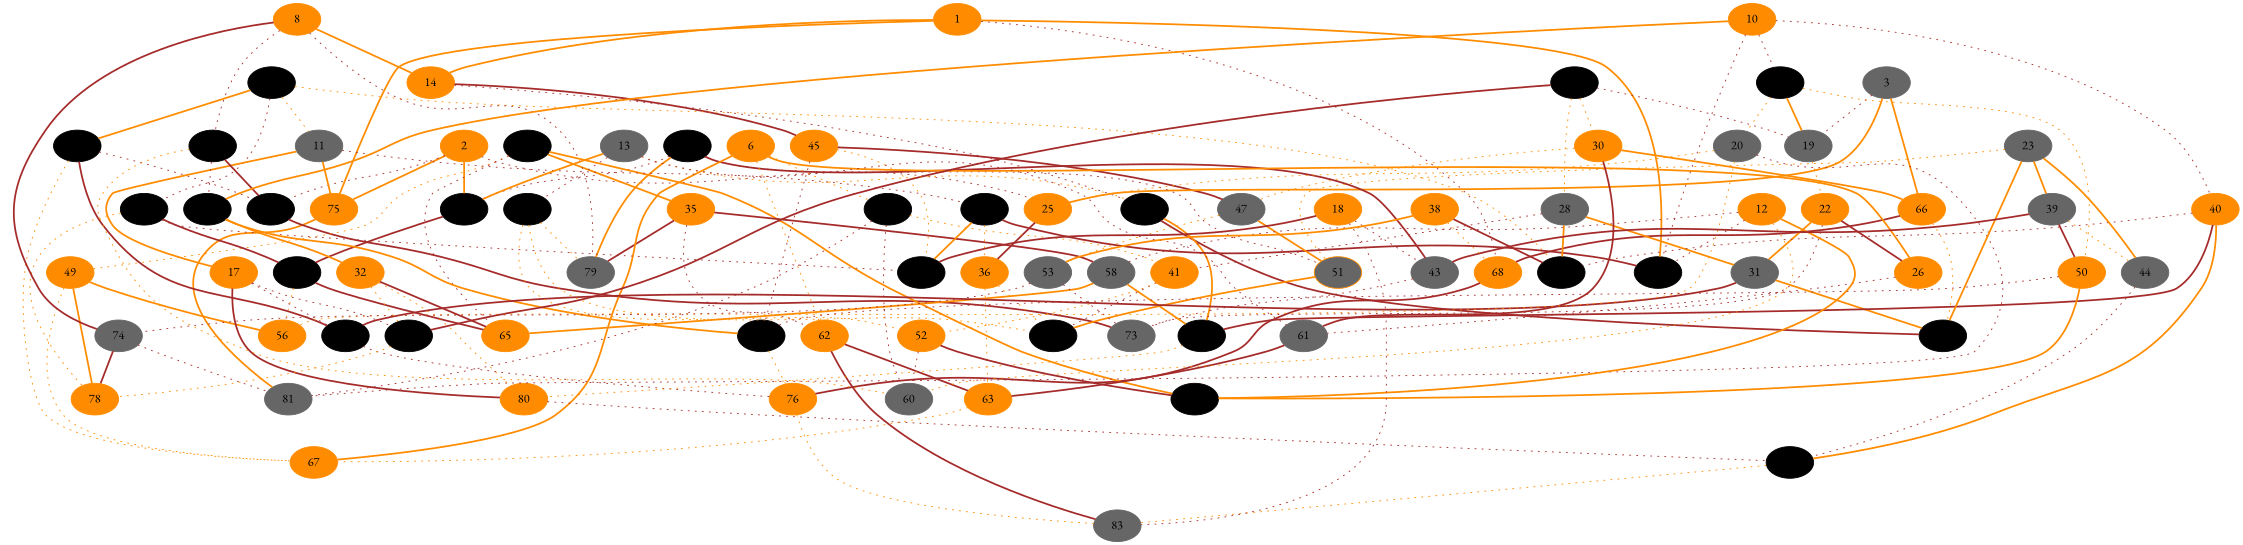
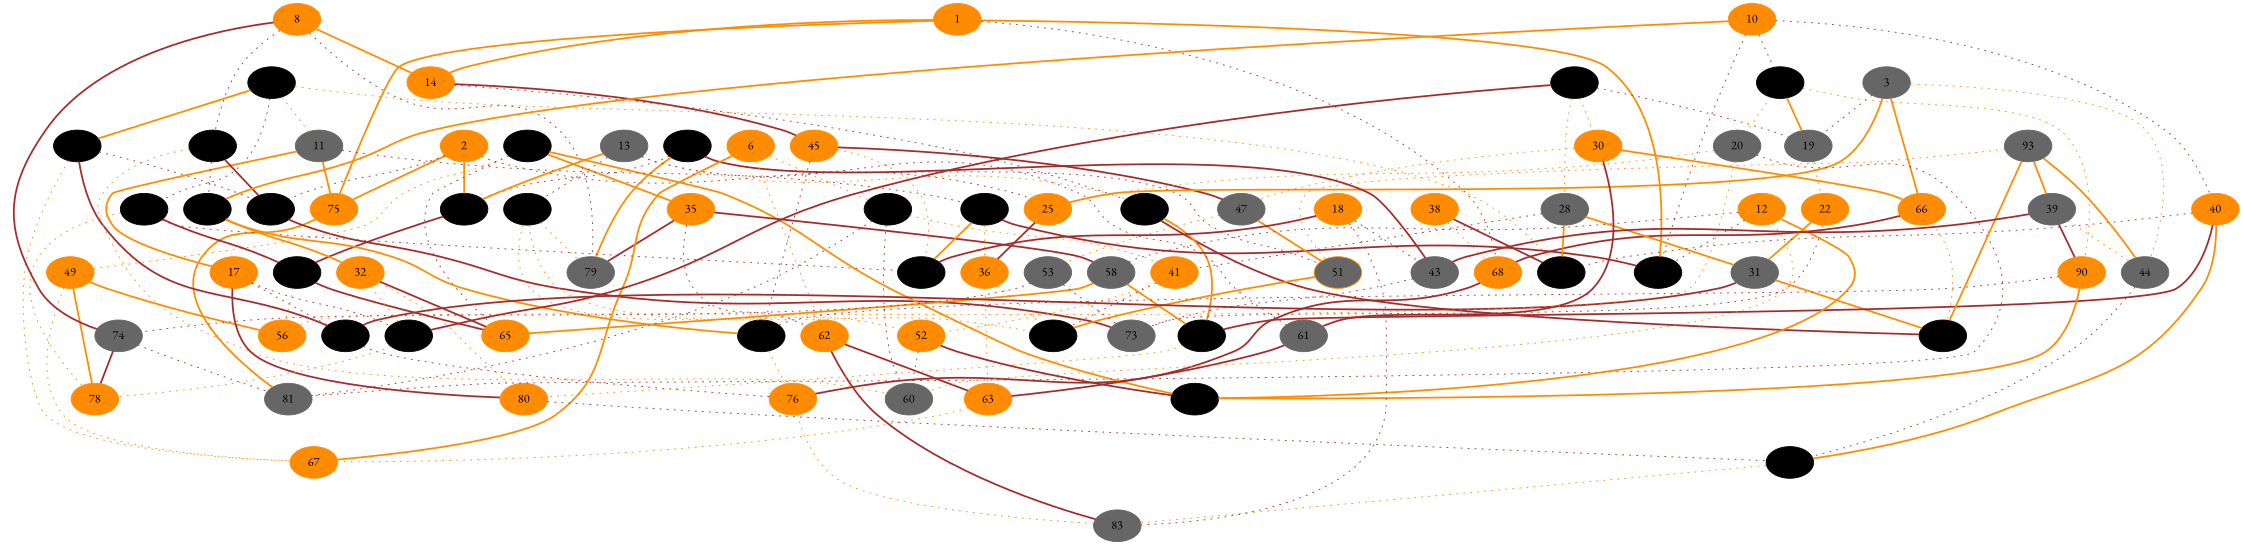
none -> (2097, 106)
(2028, 146) -> (2028, 146)
(1239, 236) -> none
(1918, 273) -> none
(2082, 273) -> (2082, 273)
